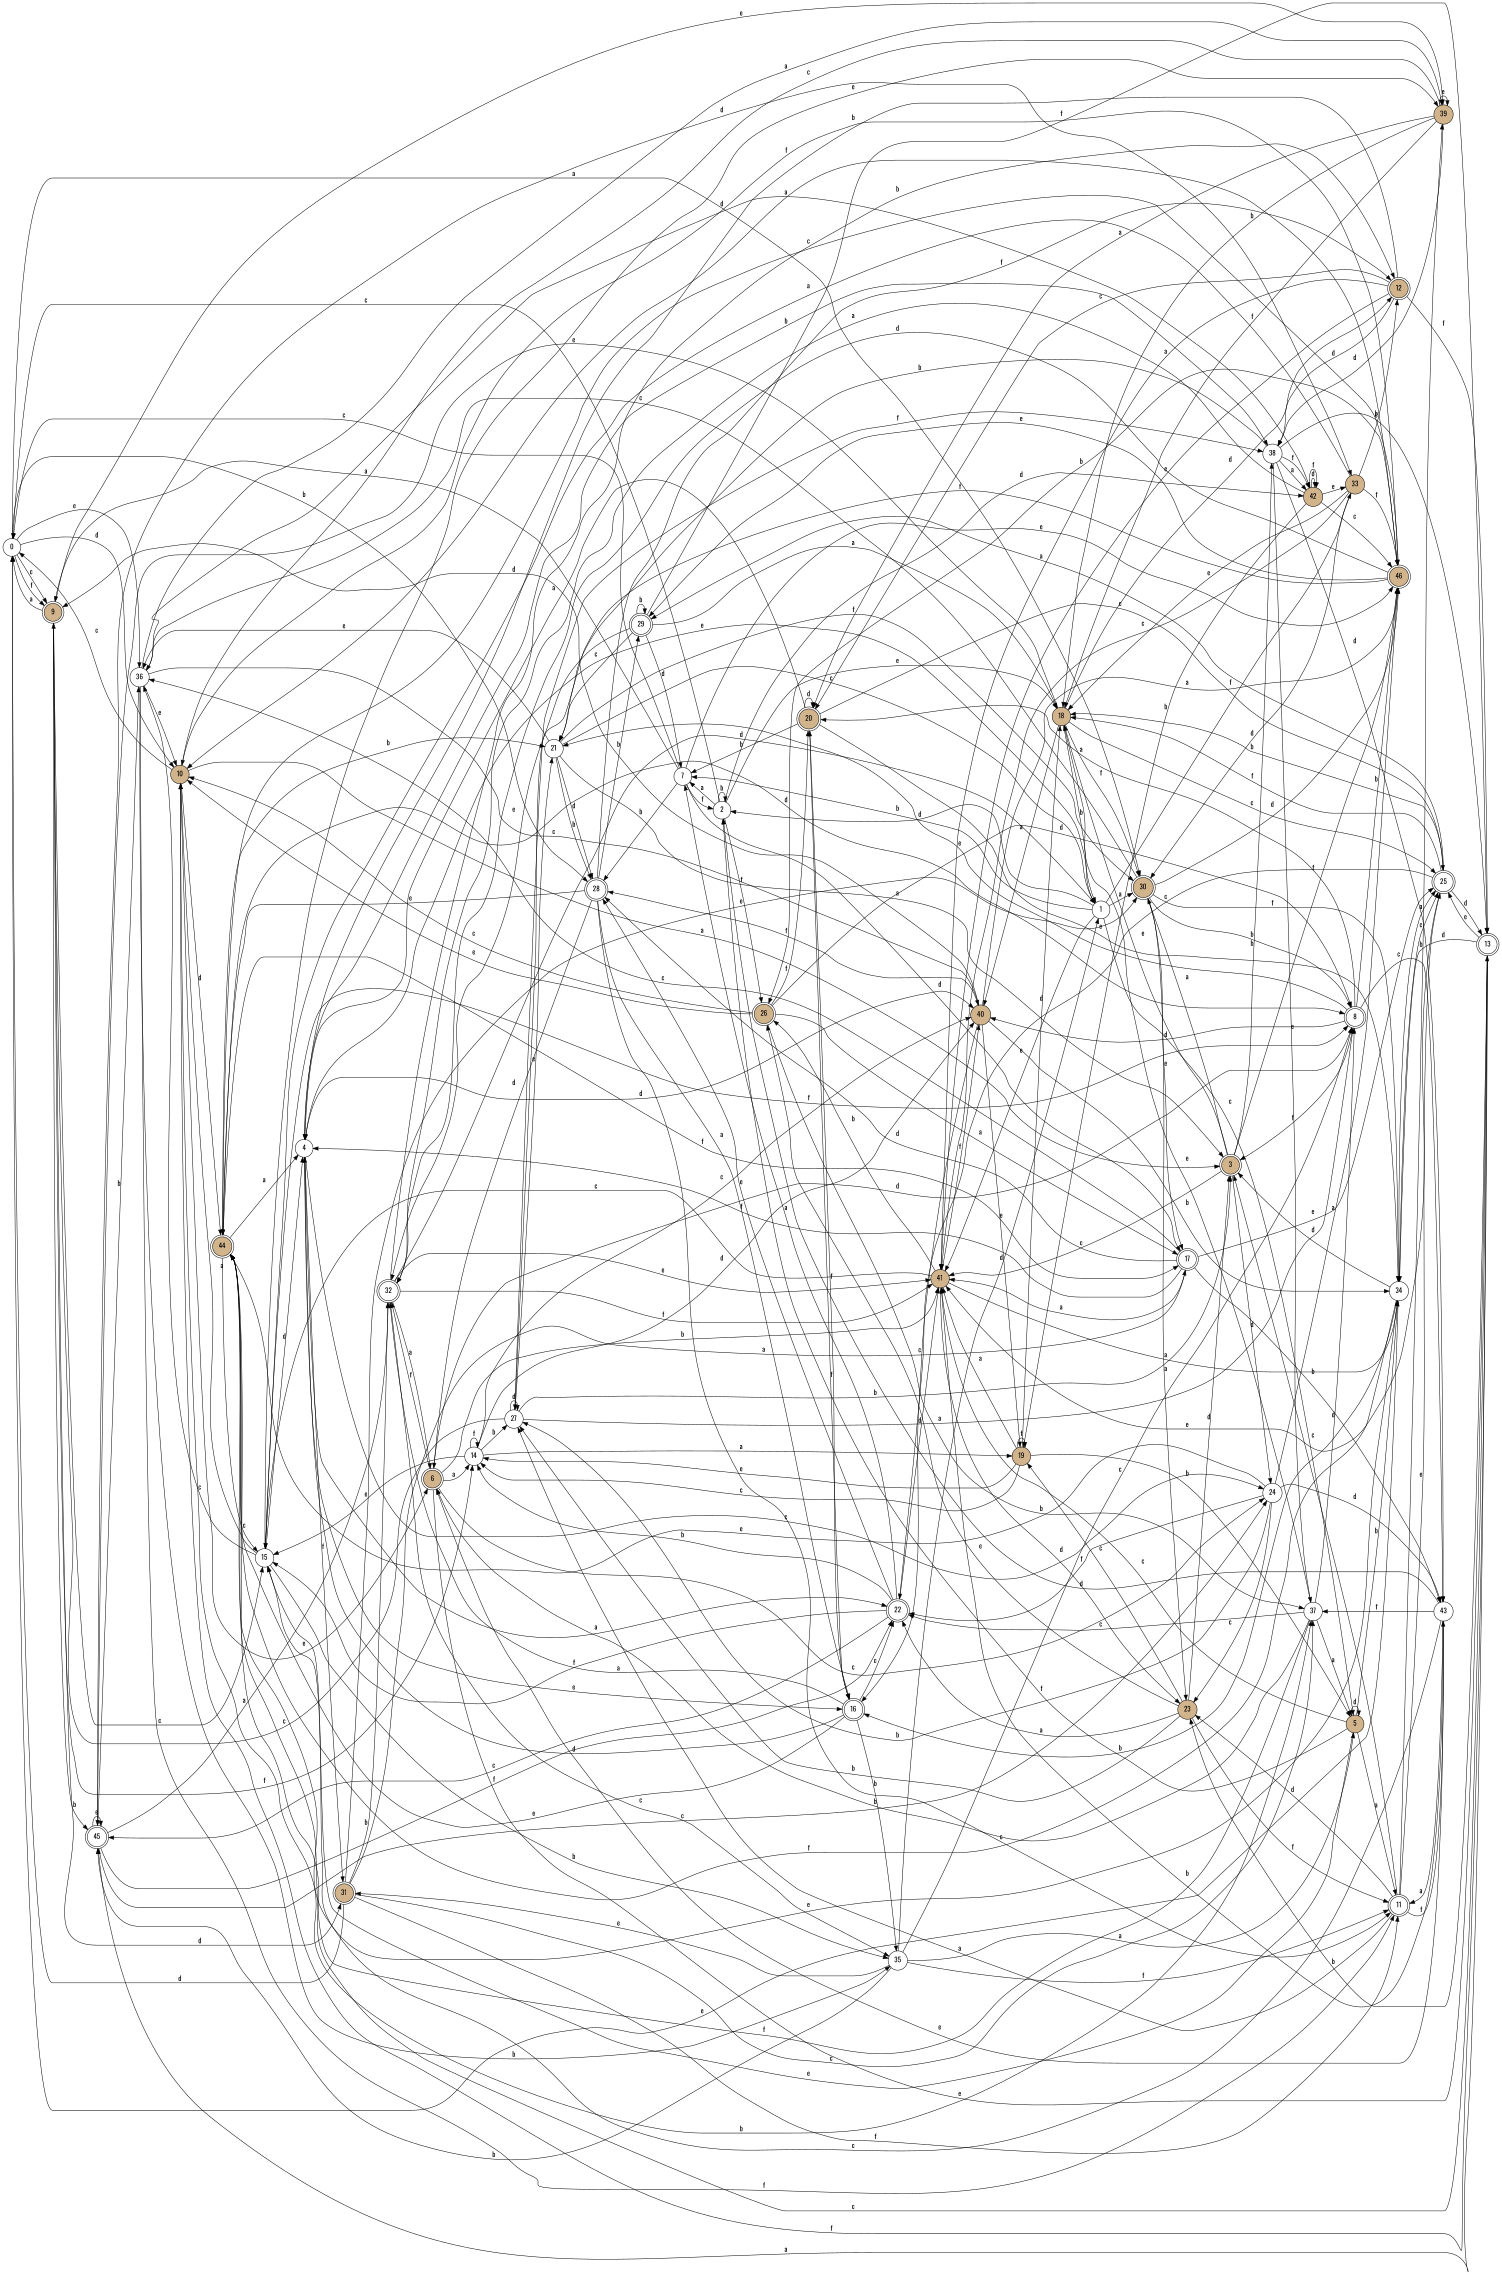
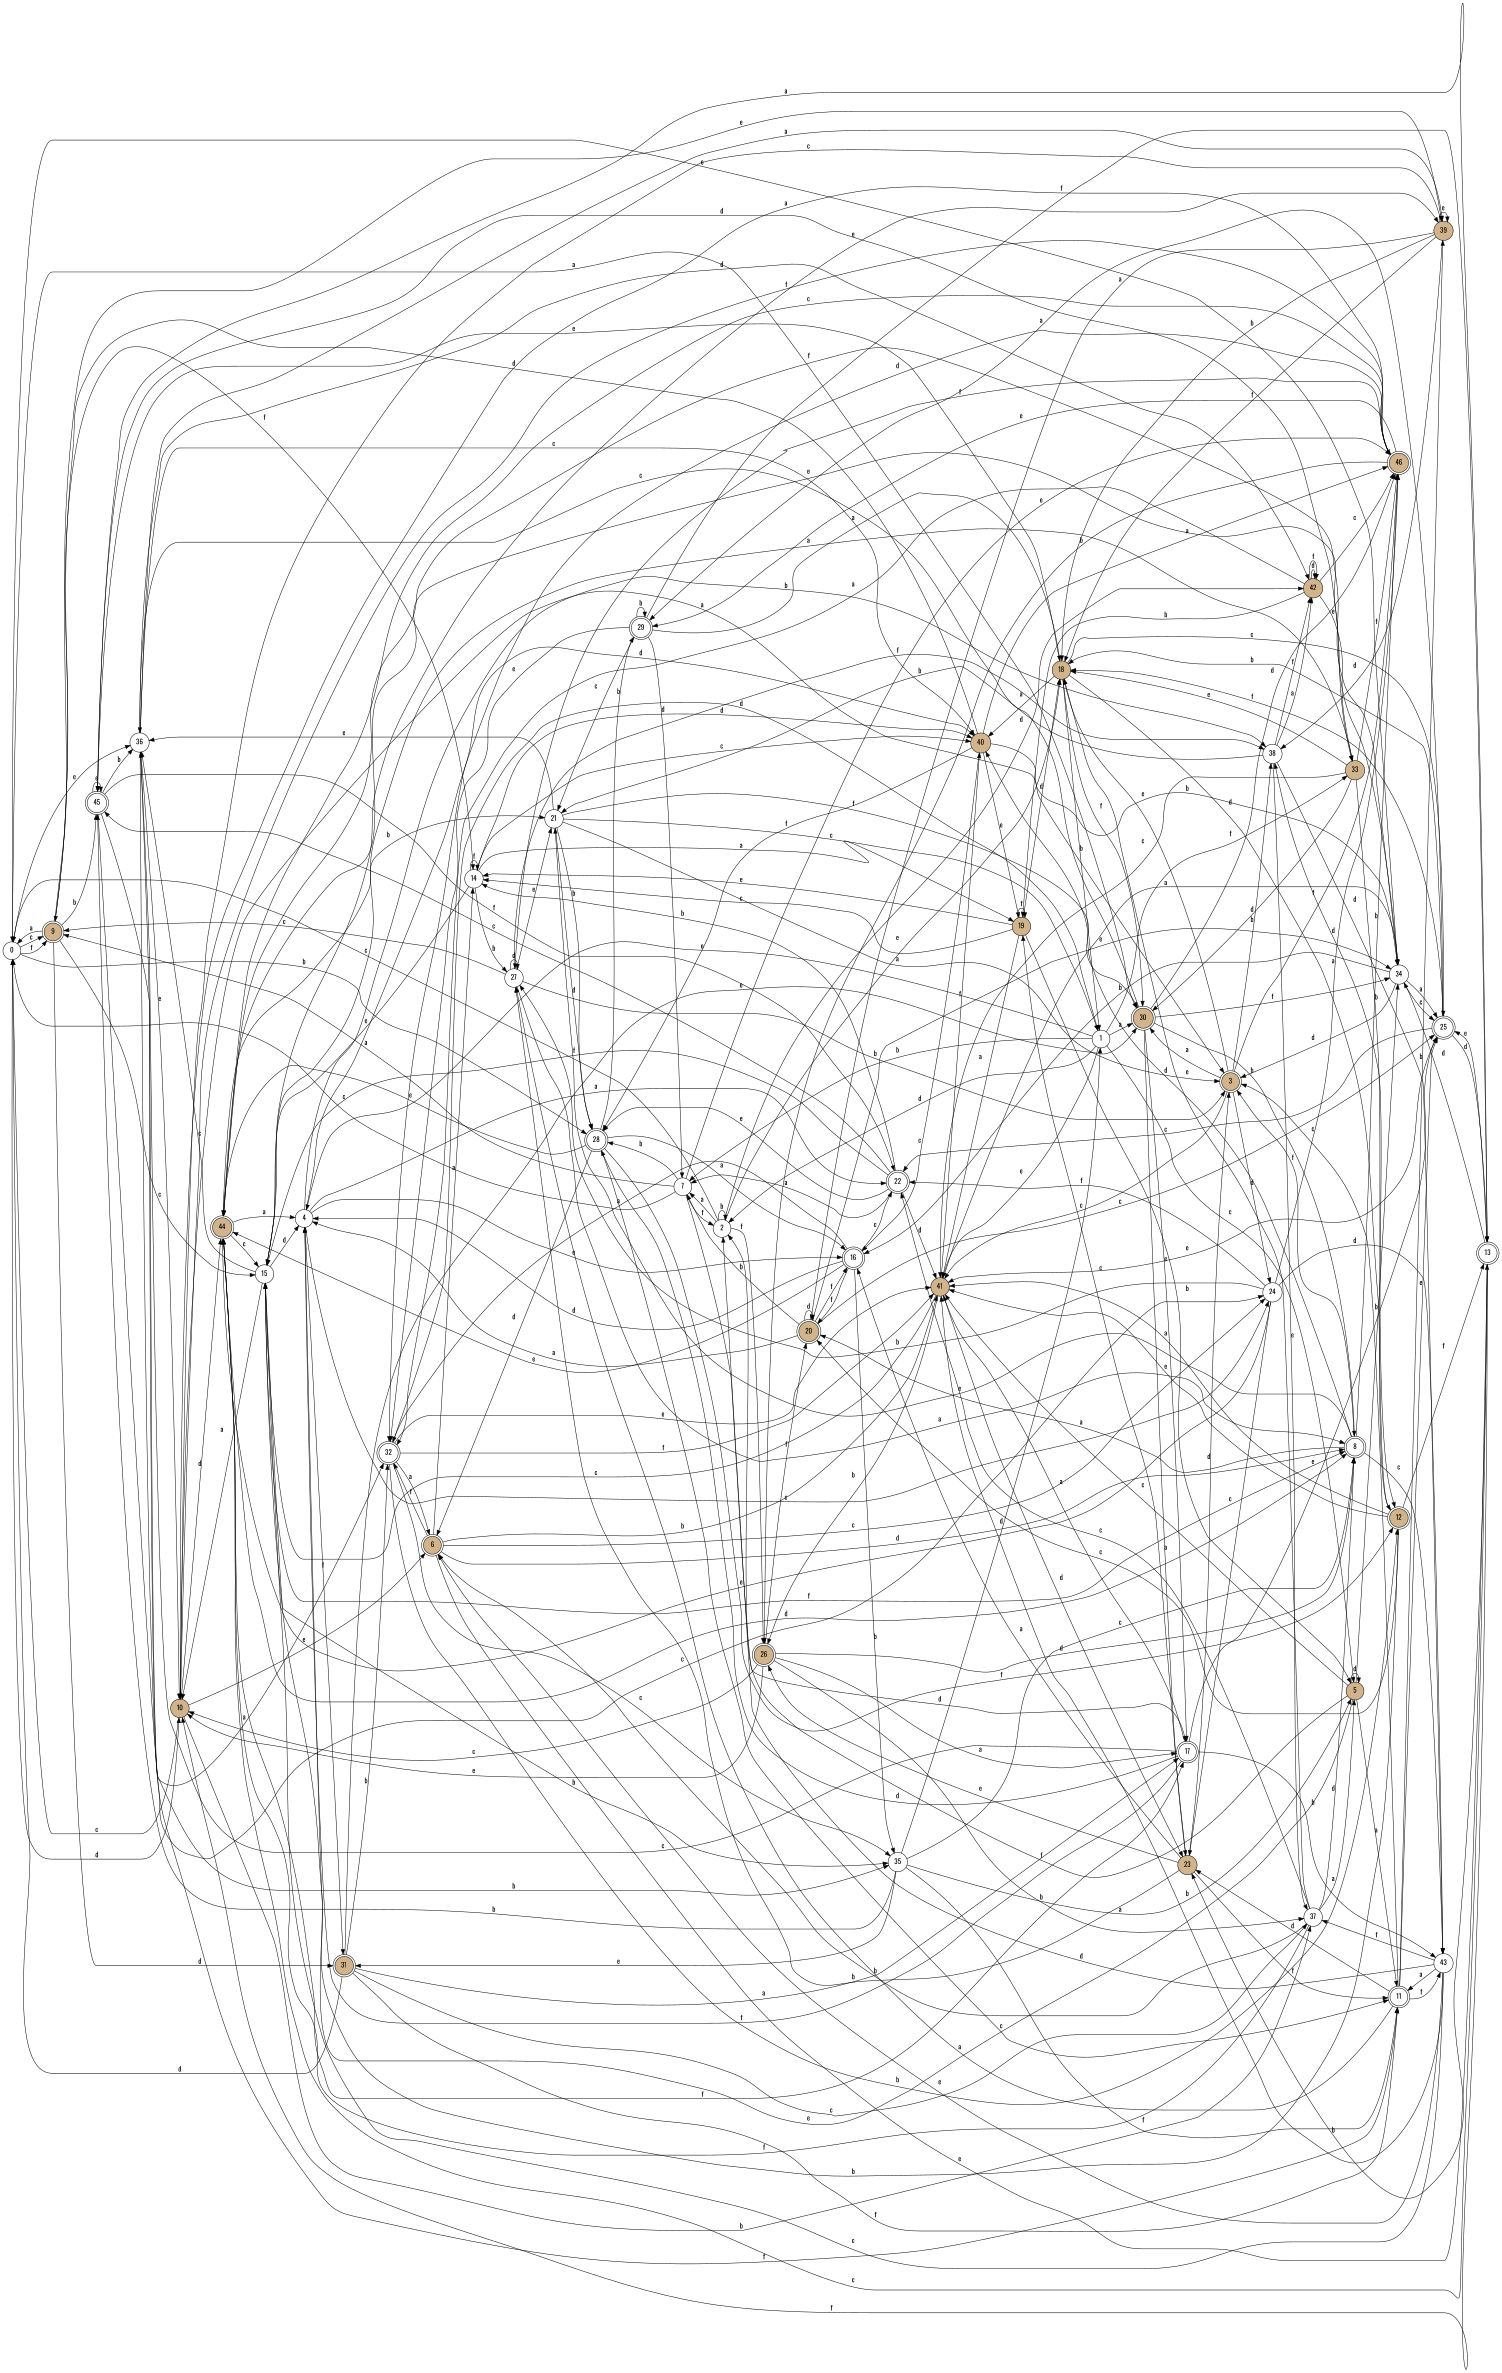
(1452, 613) -> none
(1028, 1732) -> (977, 1570)
